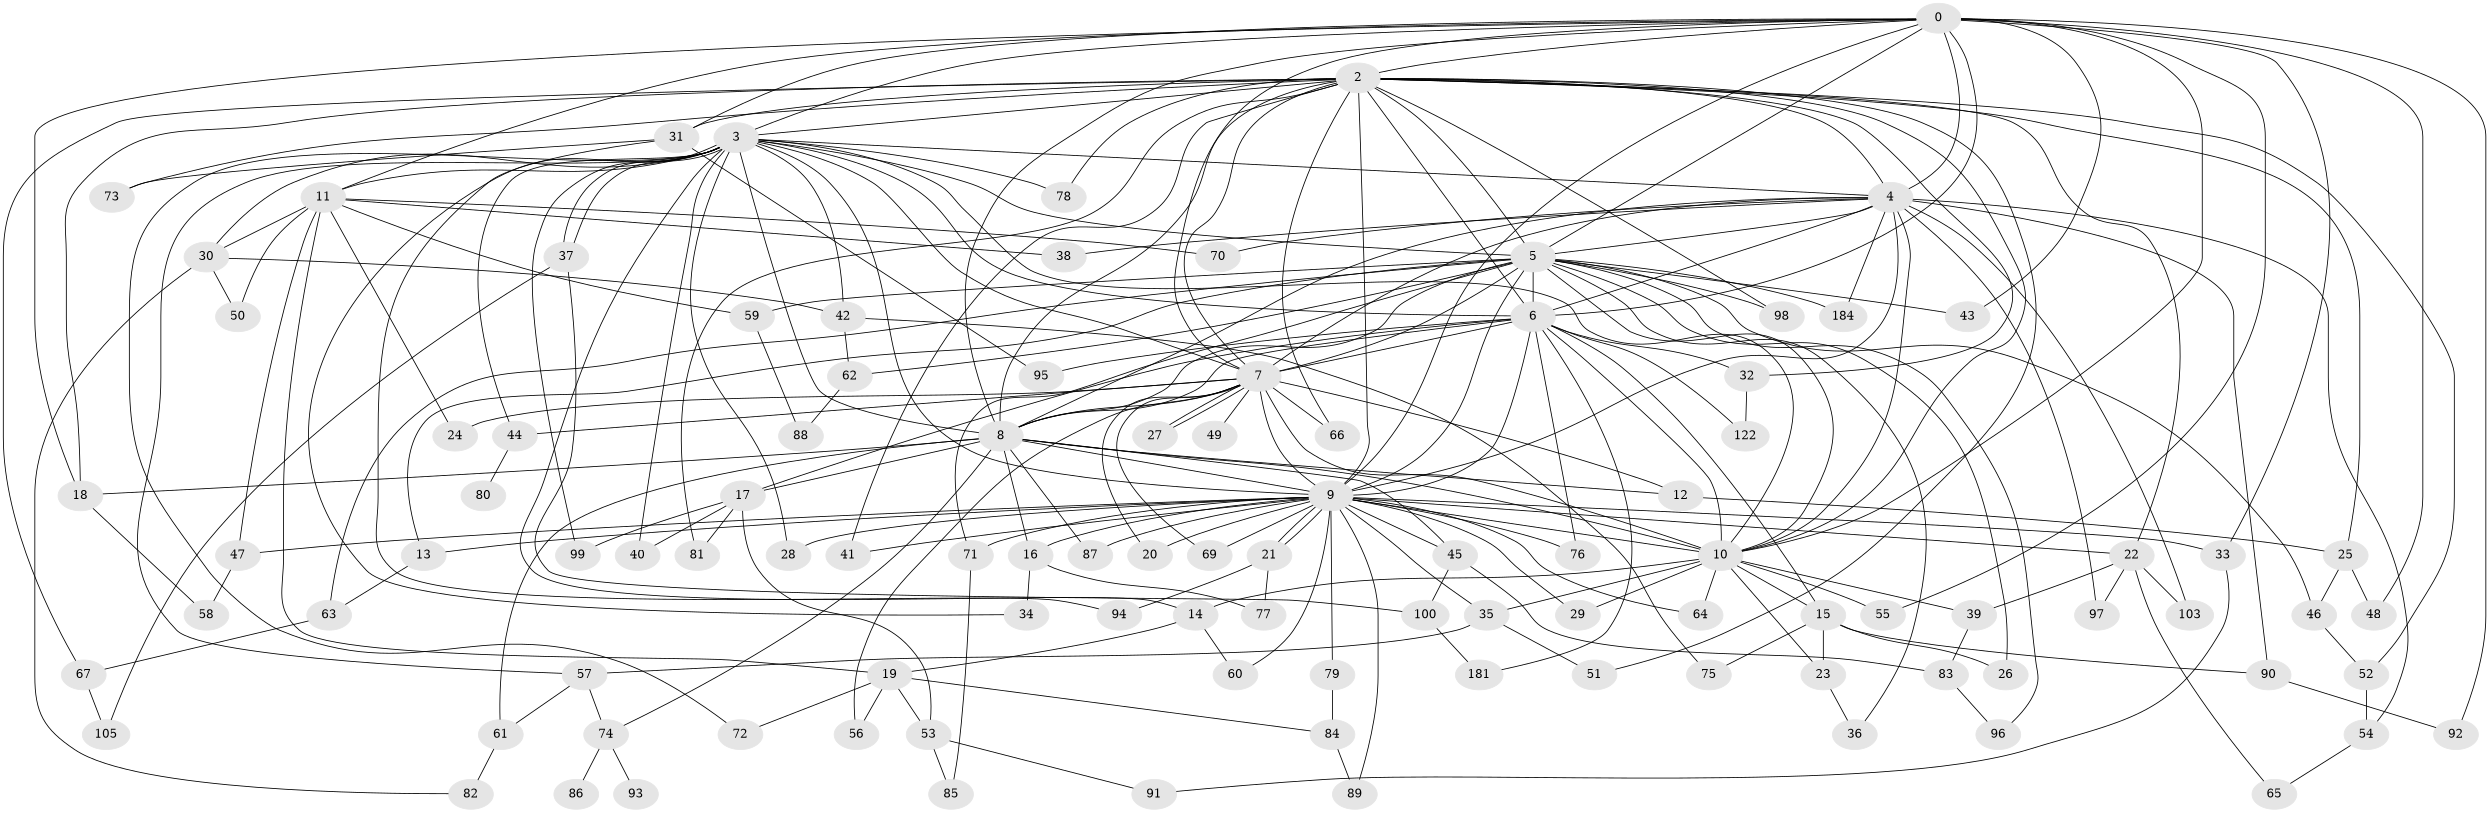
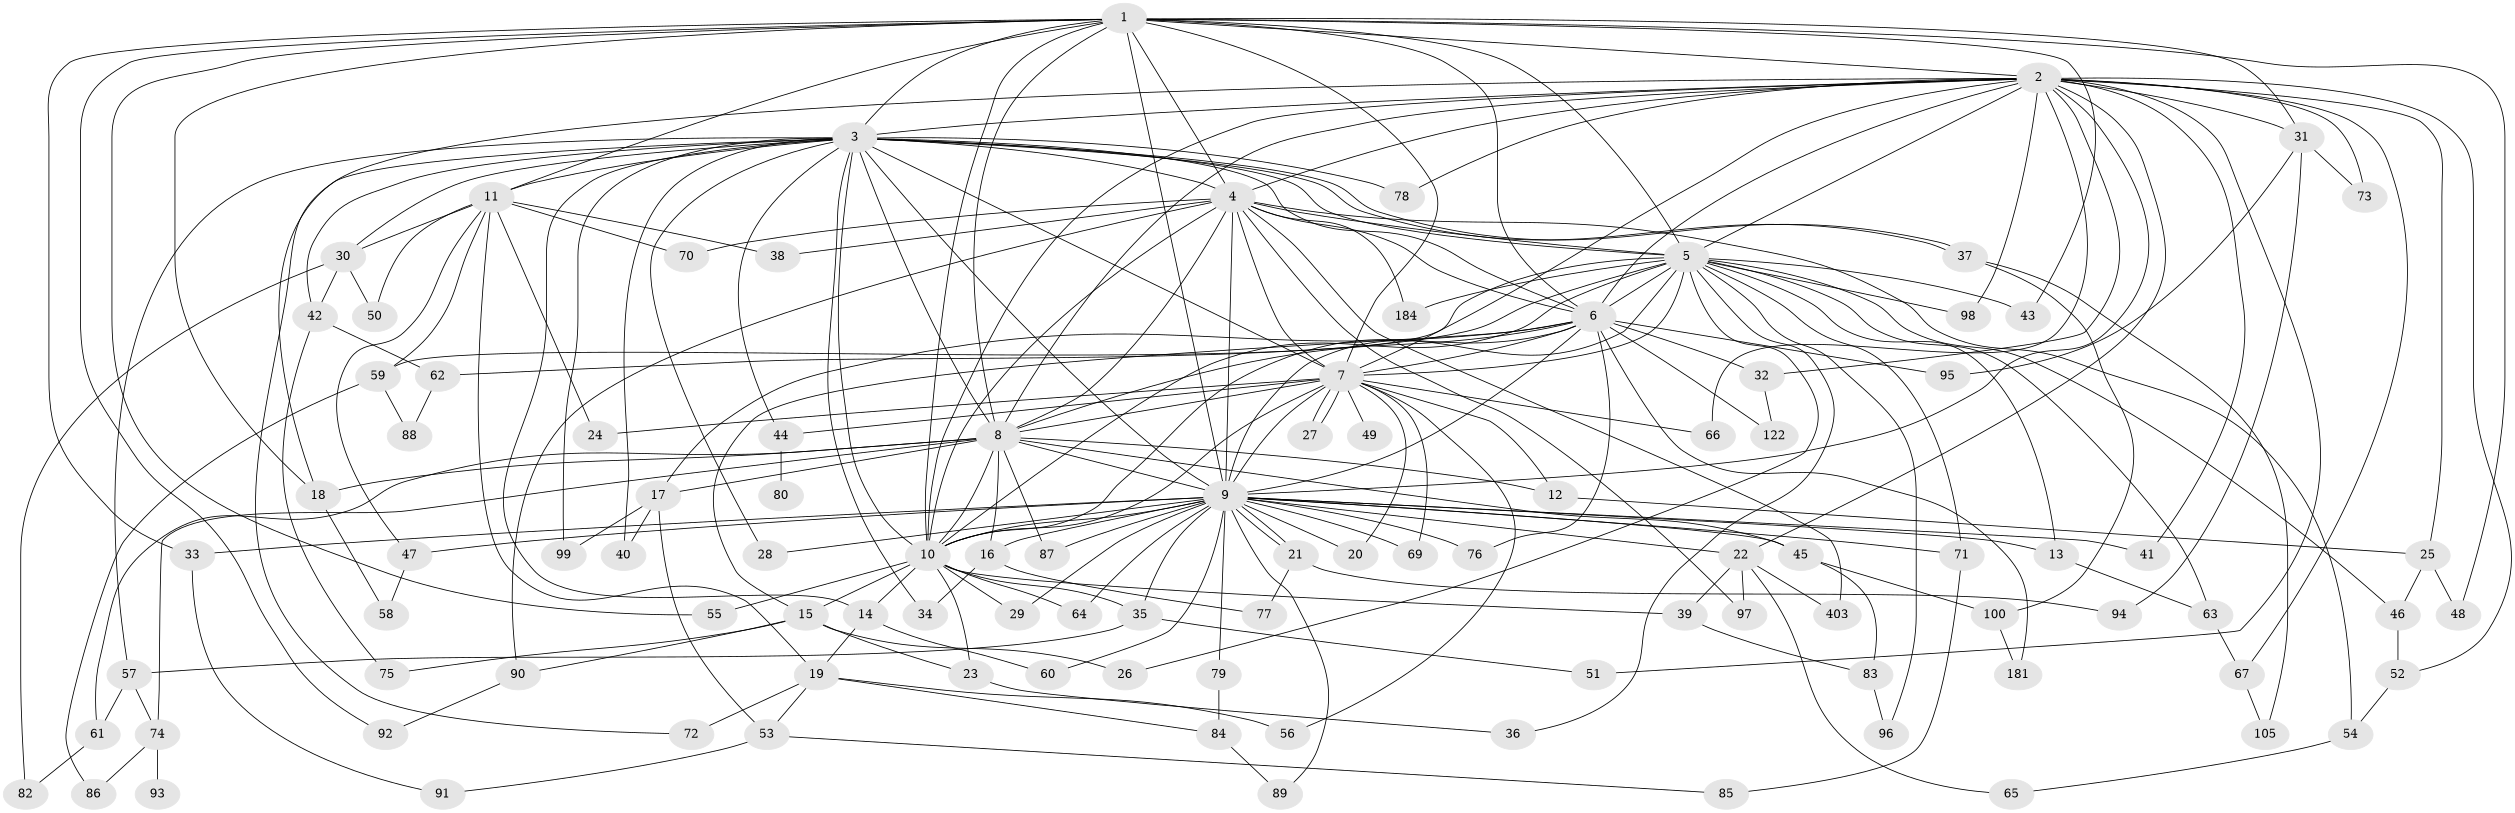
(1939, 18) -> (1124, 18)
(1180, 373) -> none
none -> (144, 519)
(697, 556) -> none
(2190, 615) -> (1837, 615)
